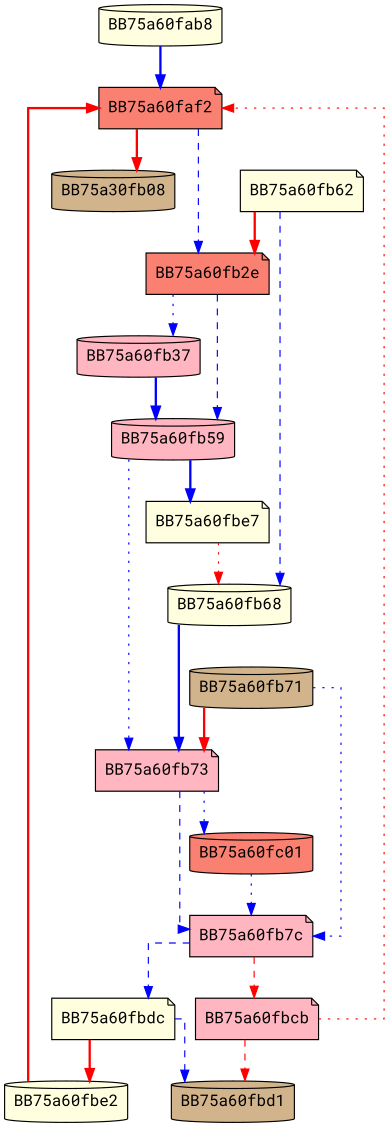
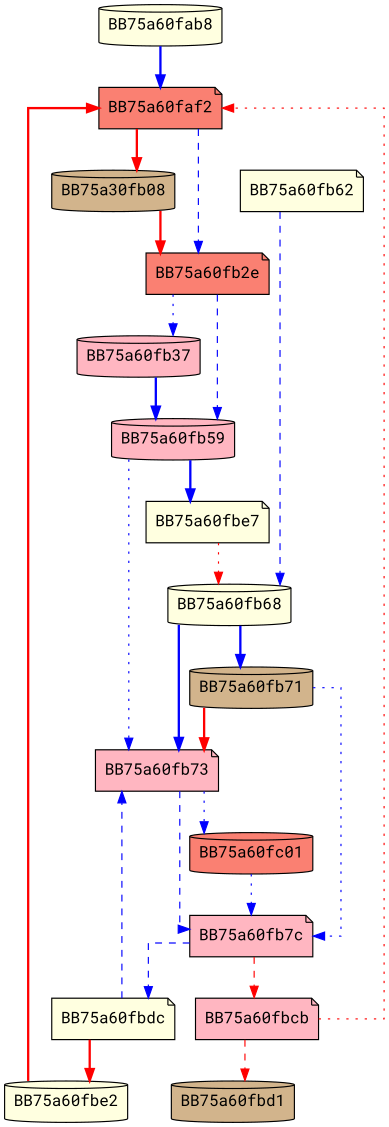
(255, 226) -> (160, 226)
none -> (240, 640)
(185, 1040) -> (122, 901)
